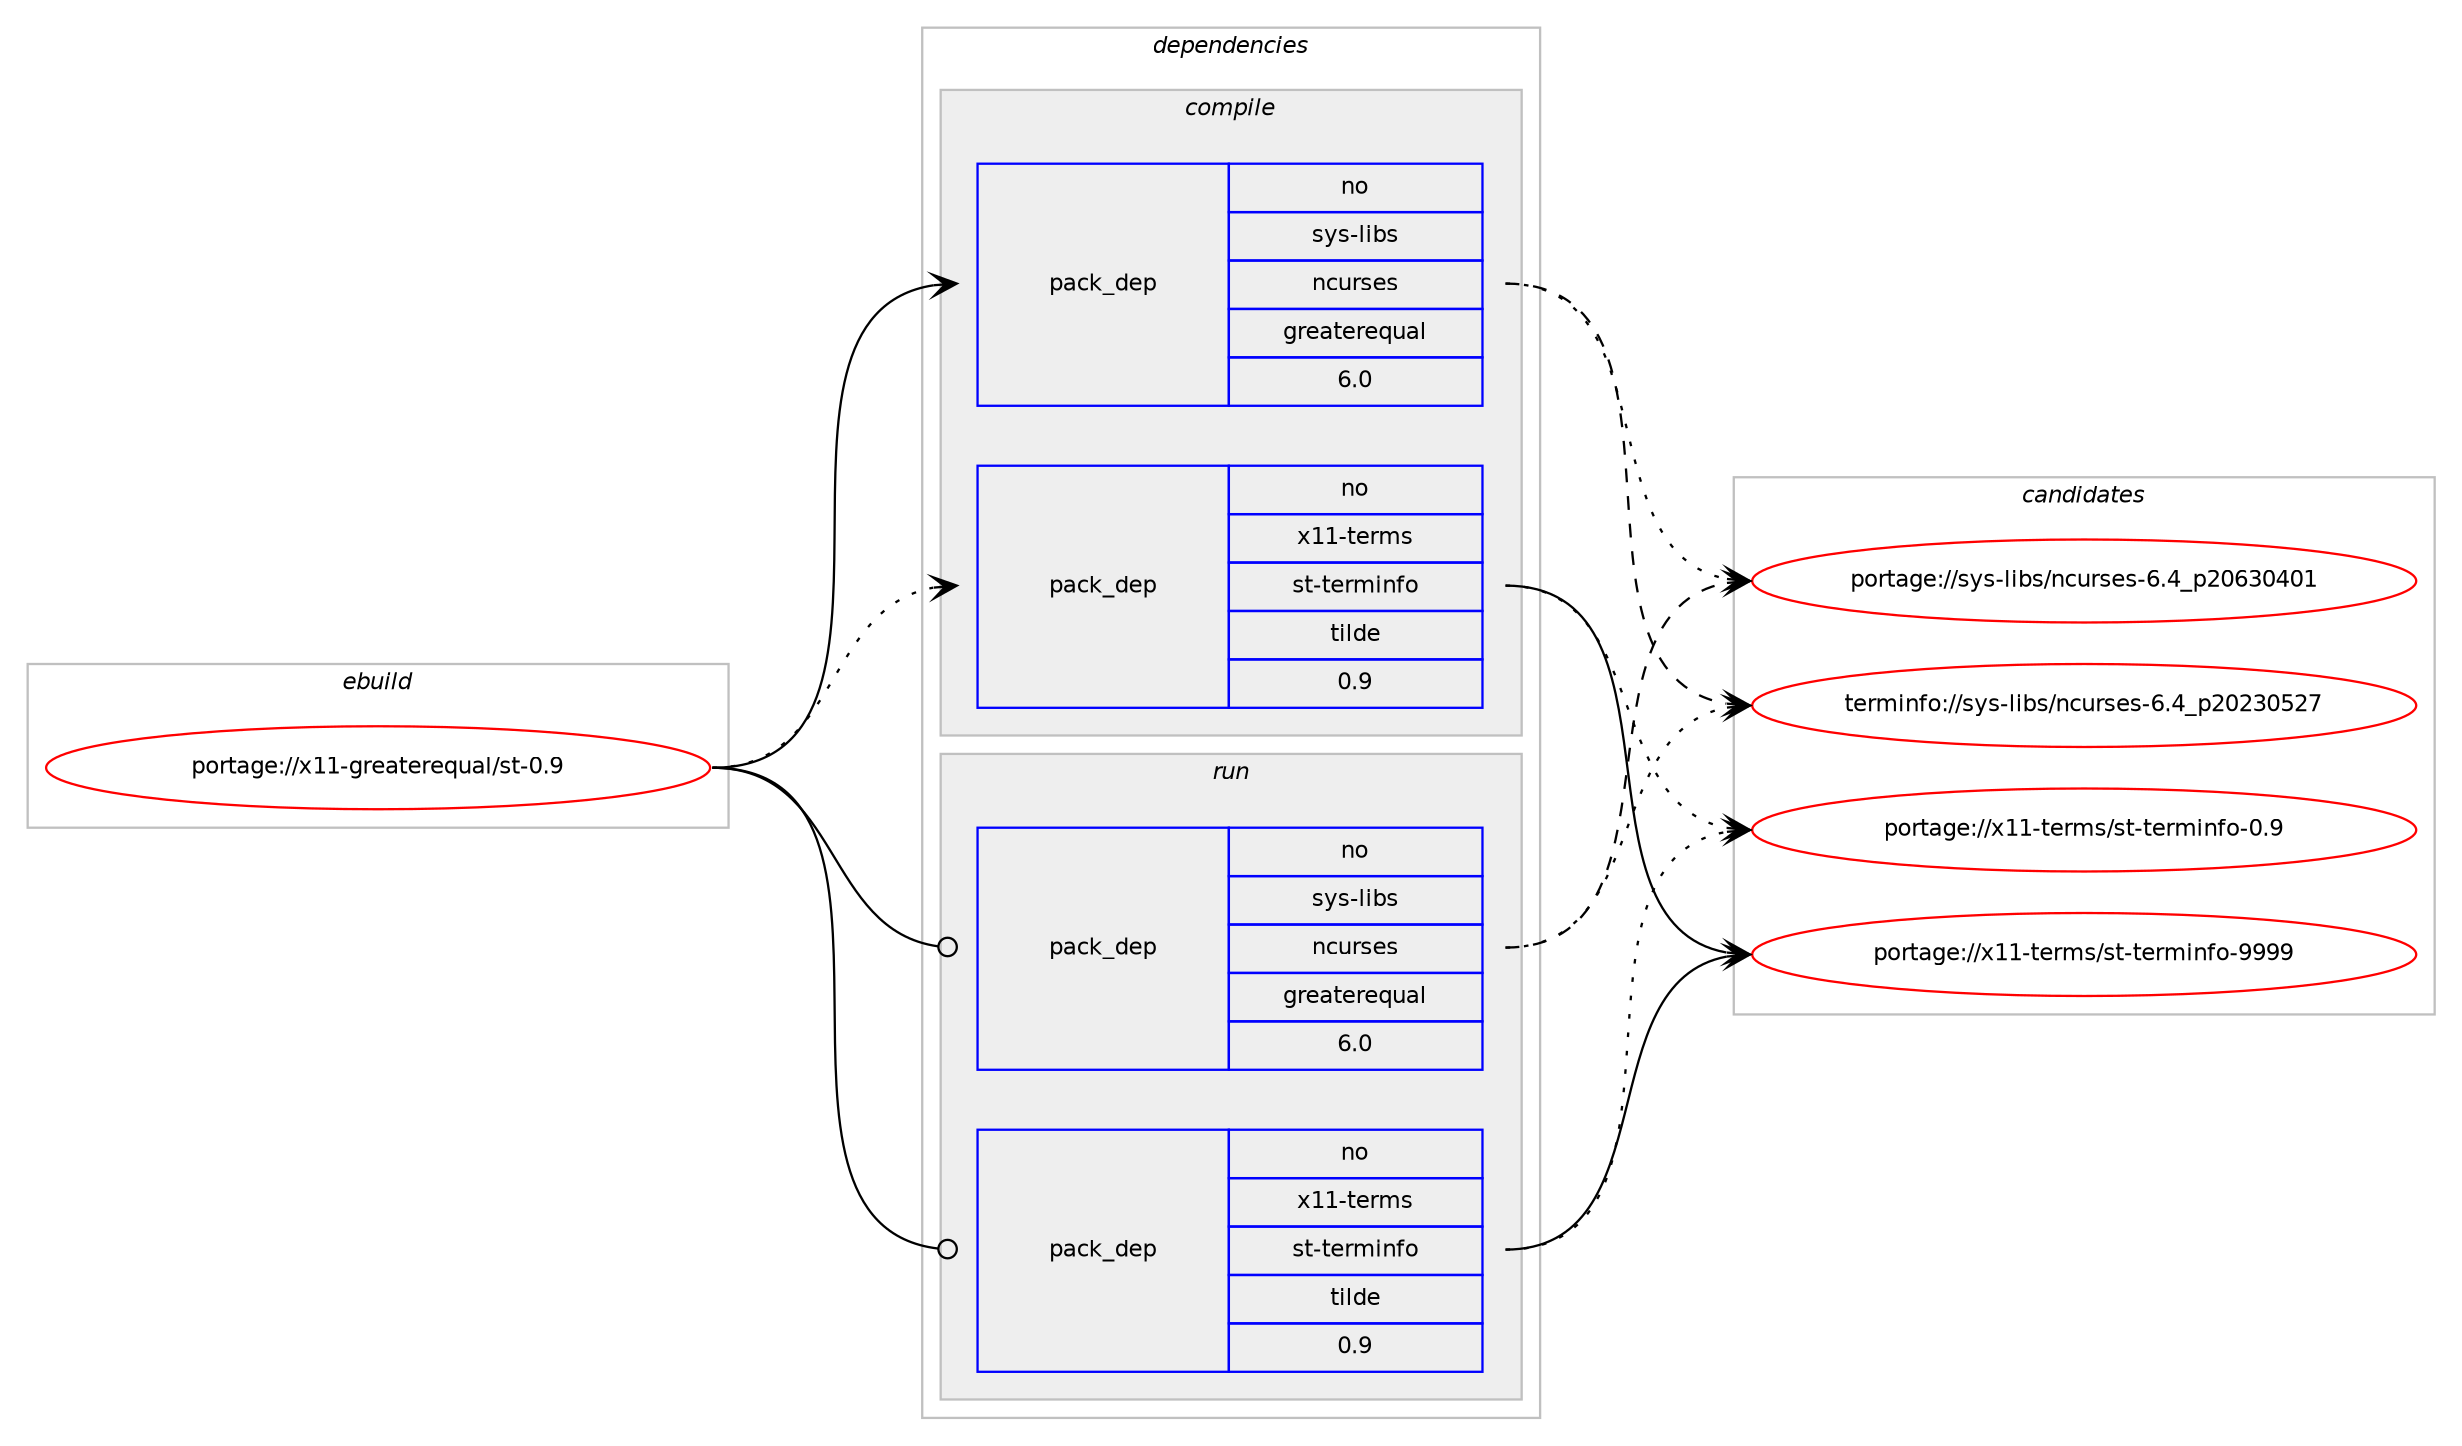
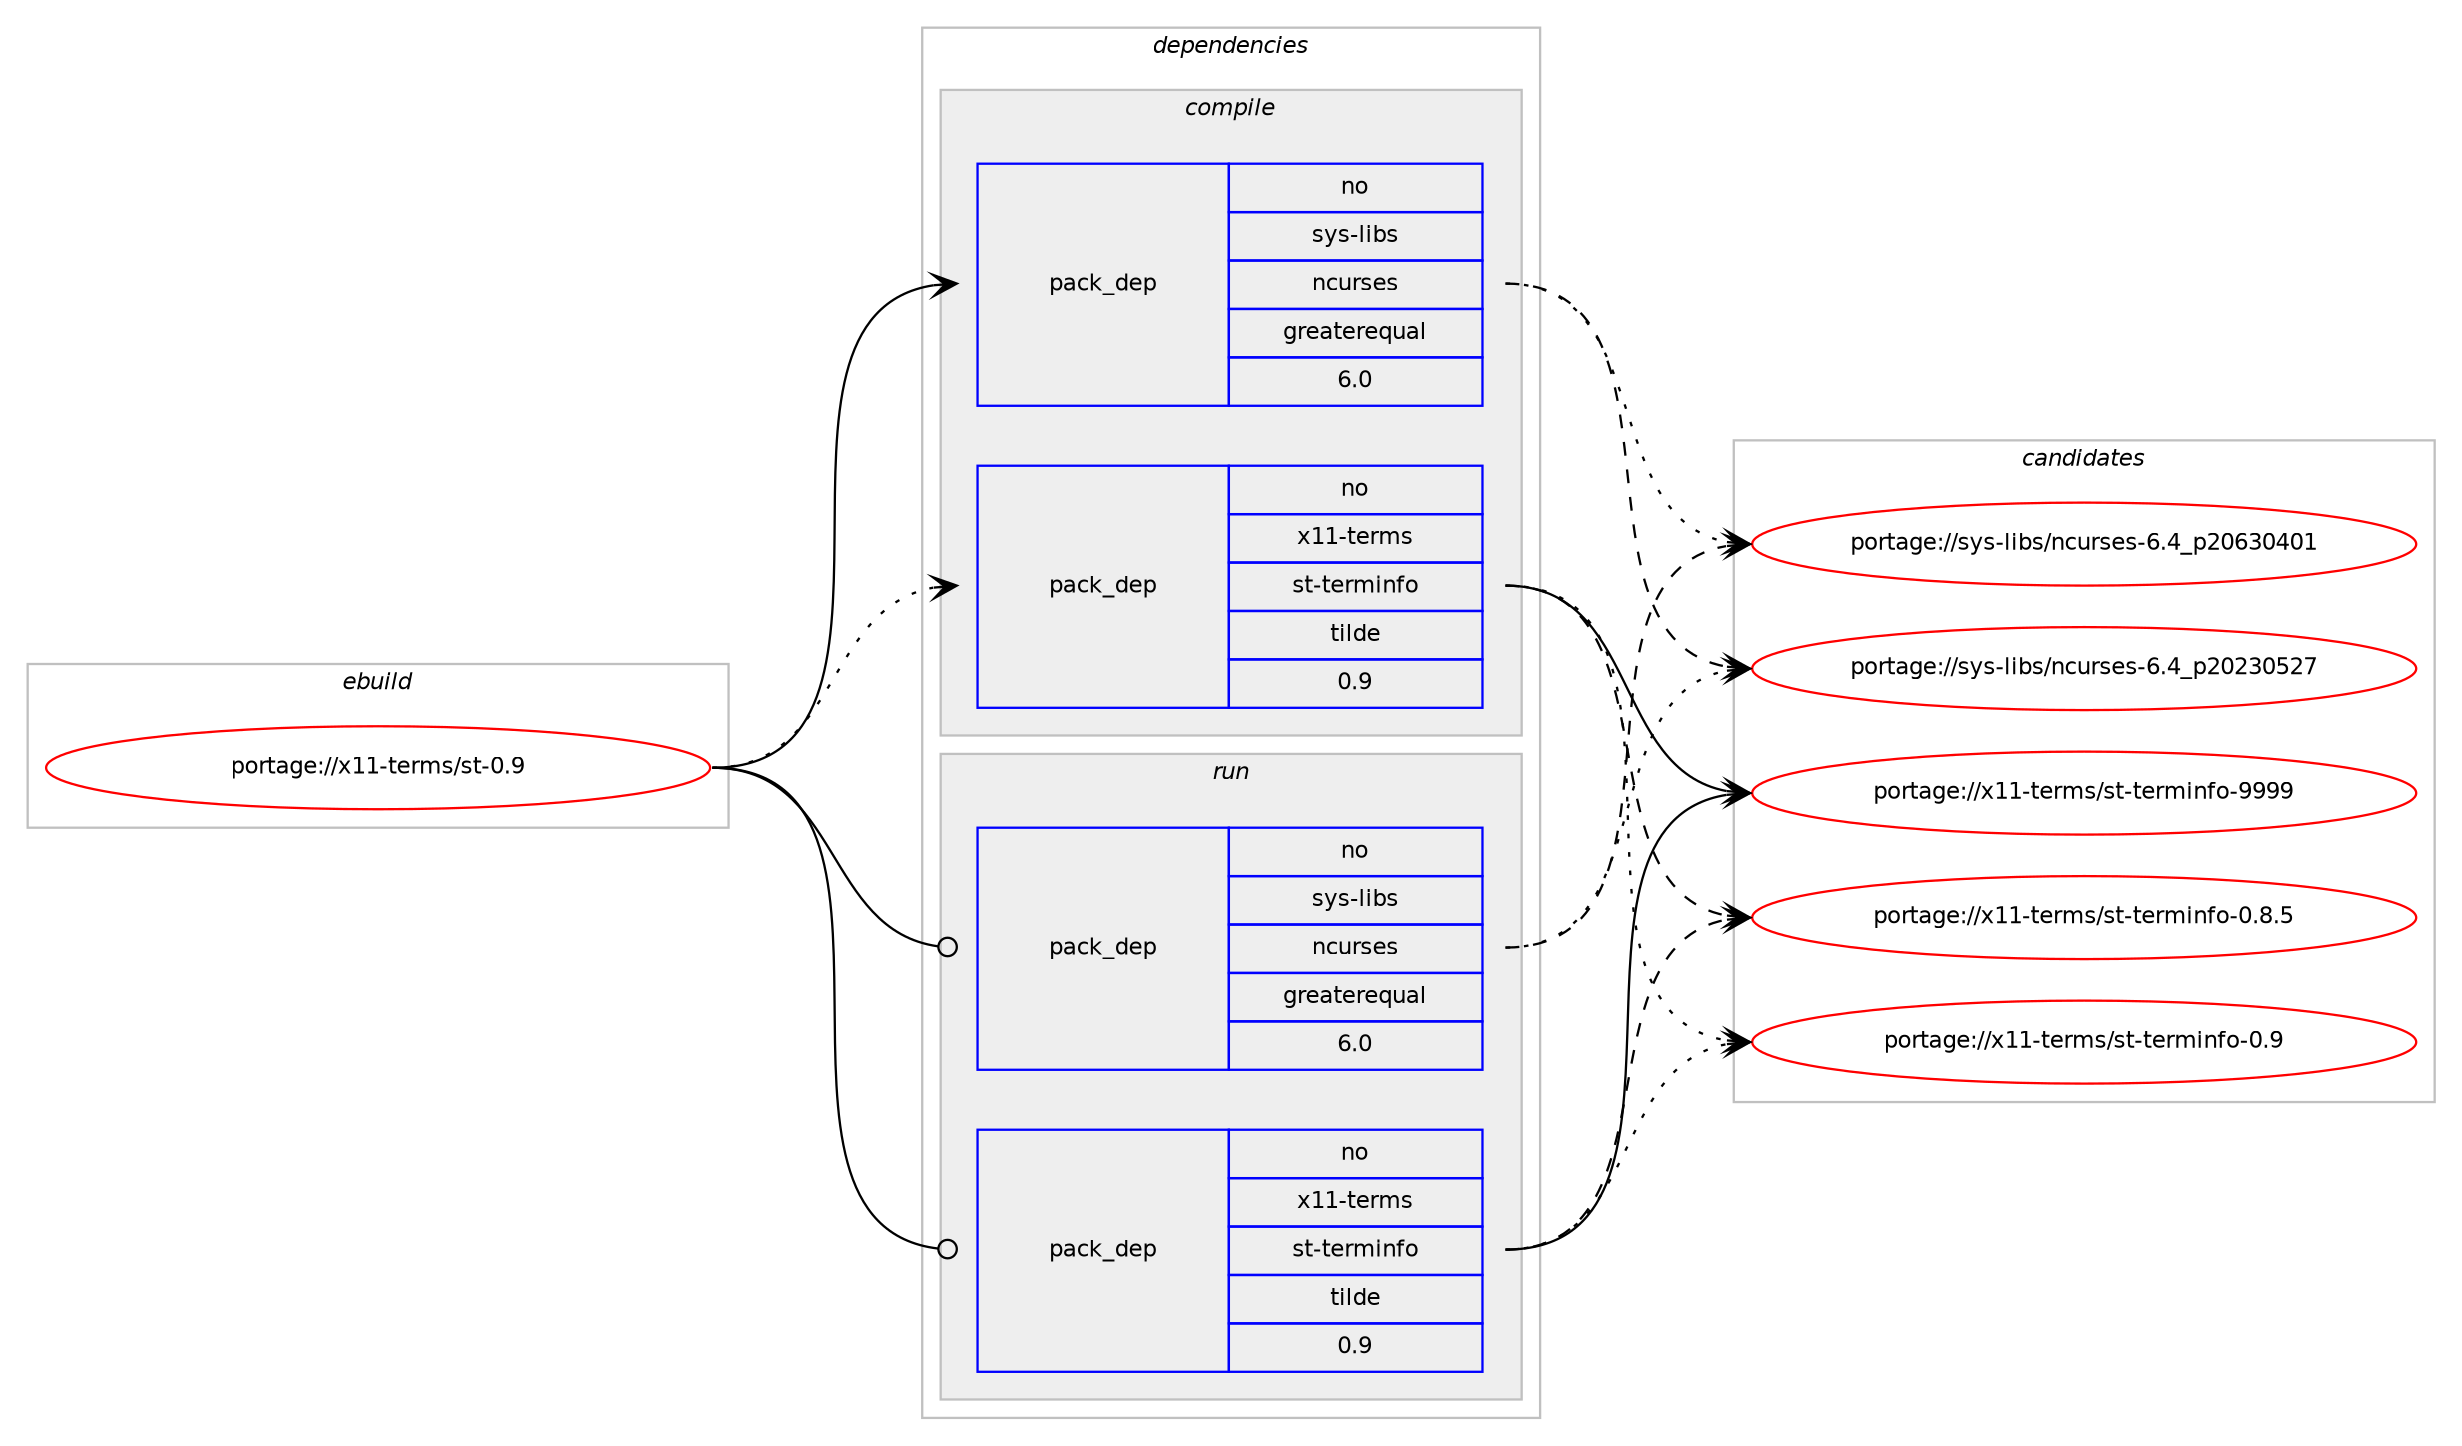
(2084, 705) -> (2084, 669)
(378, 768) -> (378, 768)
none -> (2084, 918)
